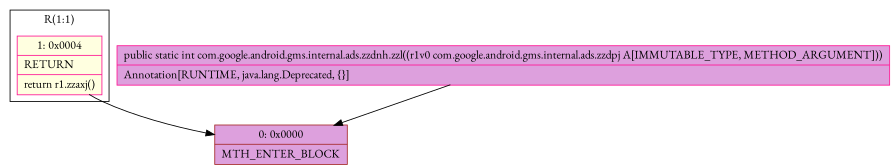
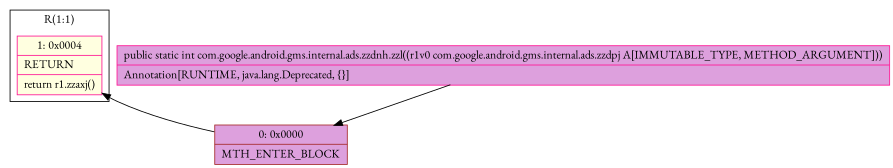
(146, 118) -> (161, 118)
